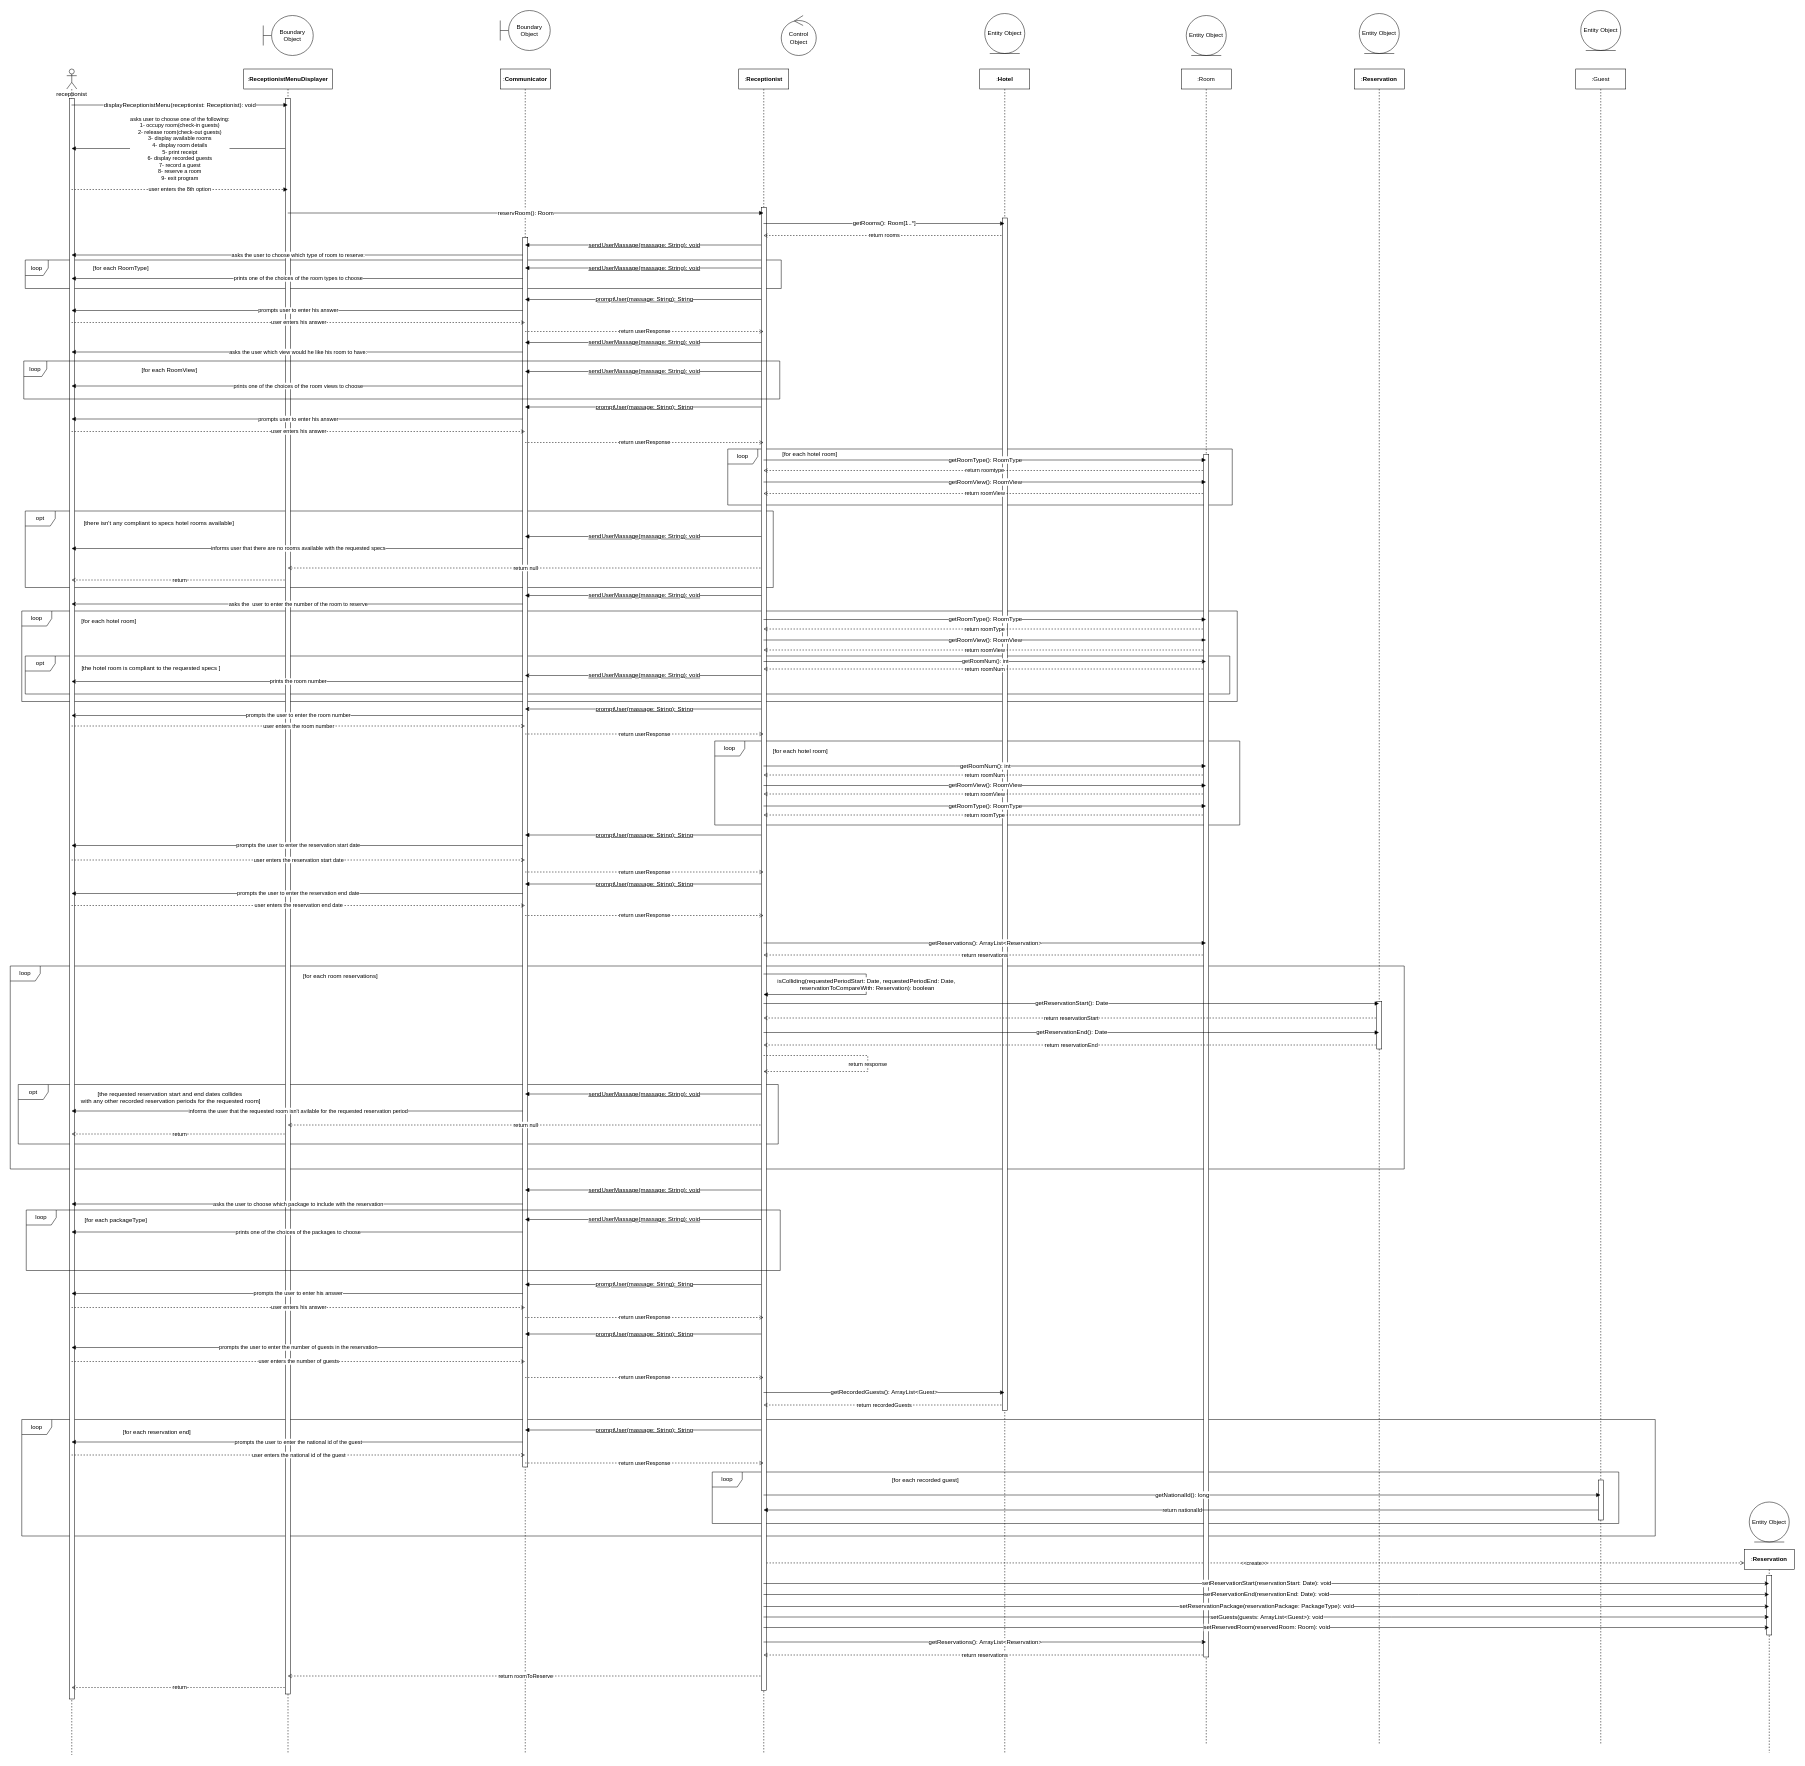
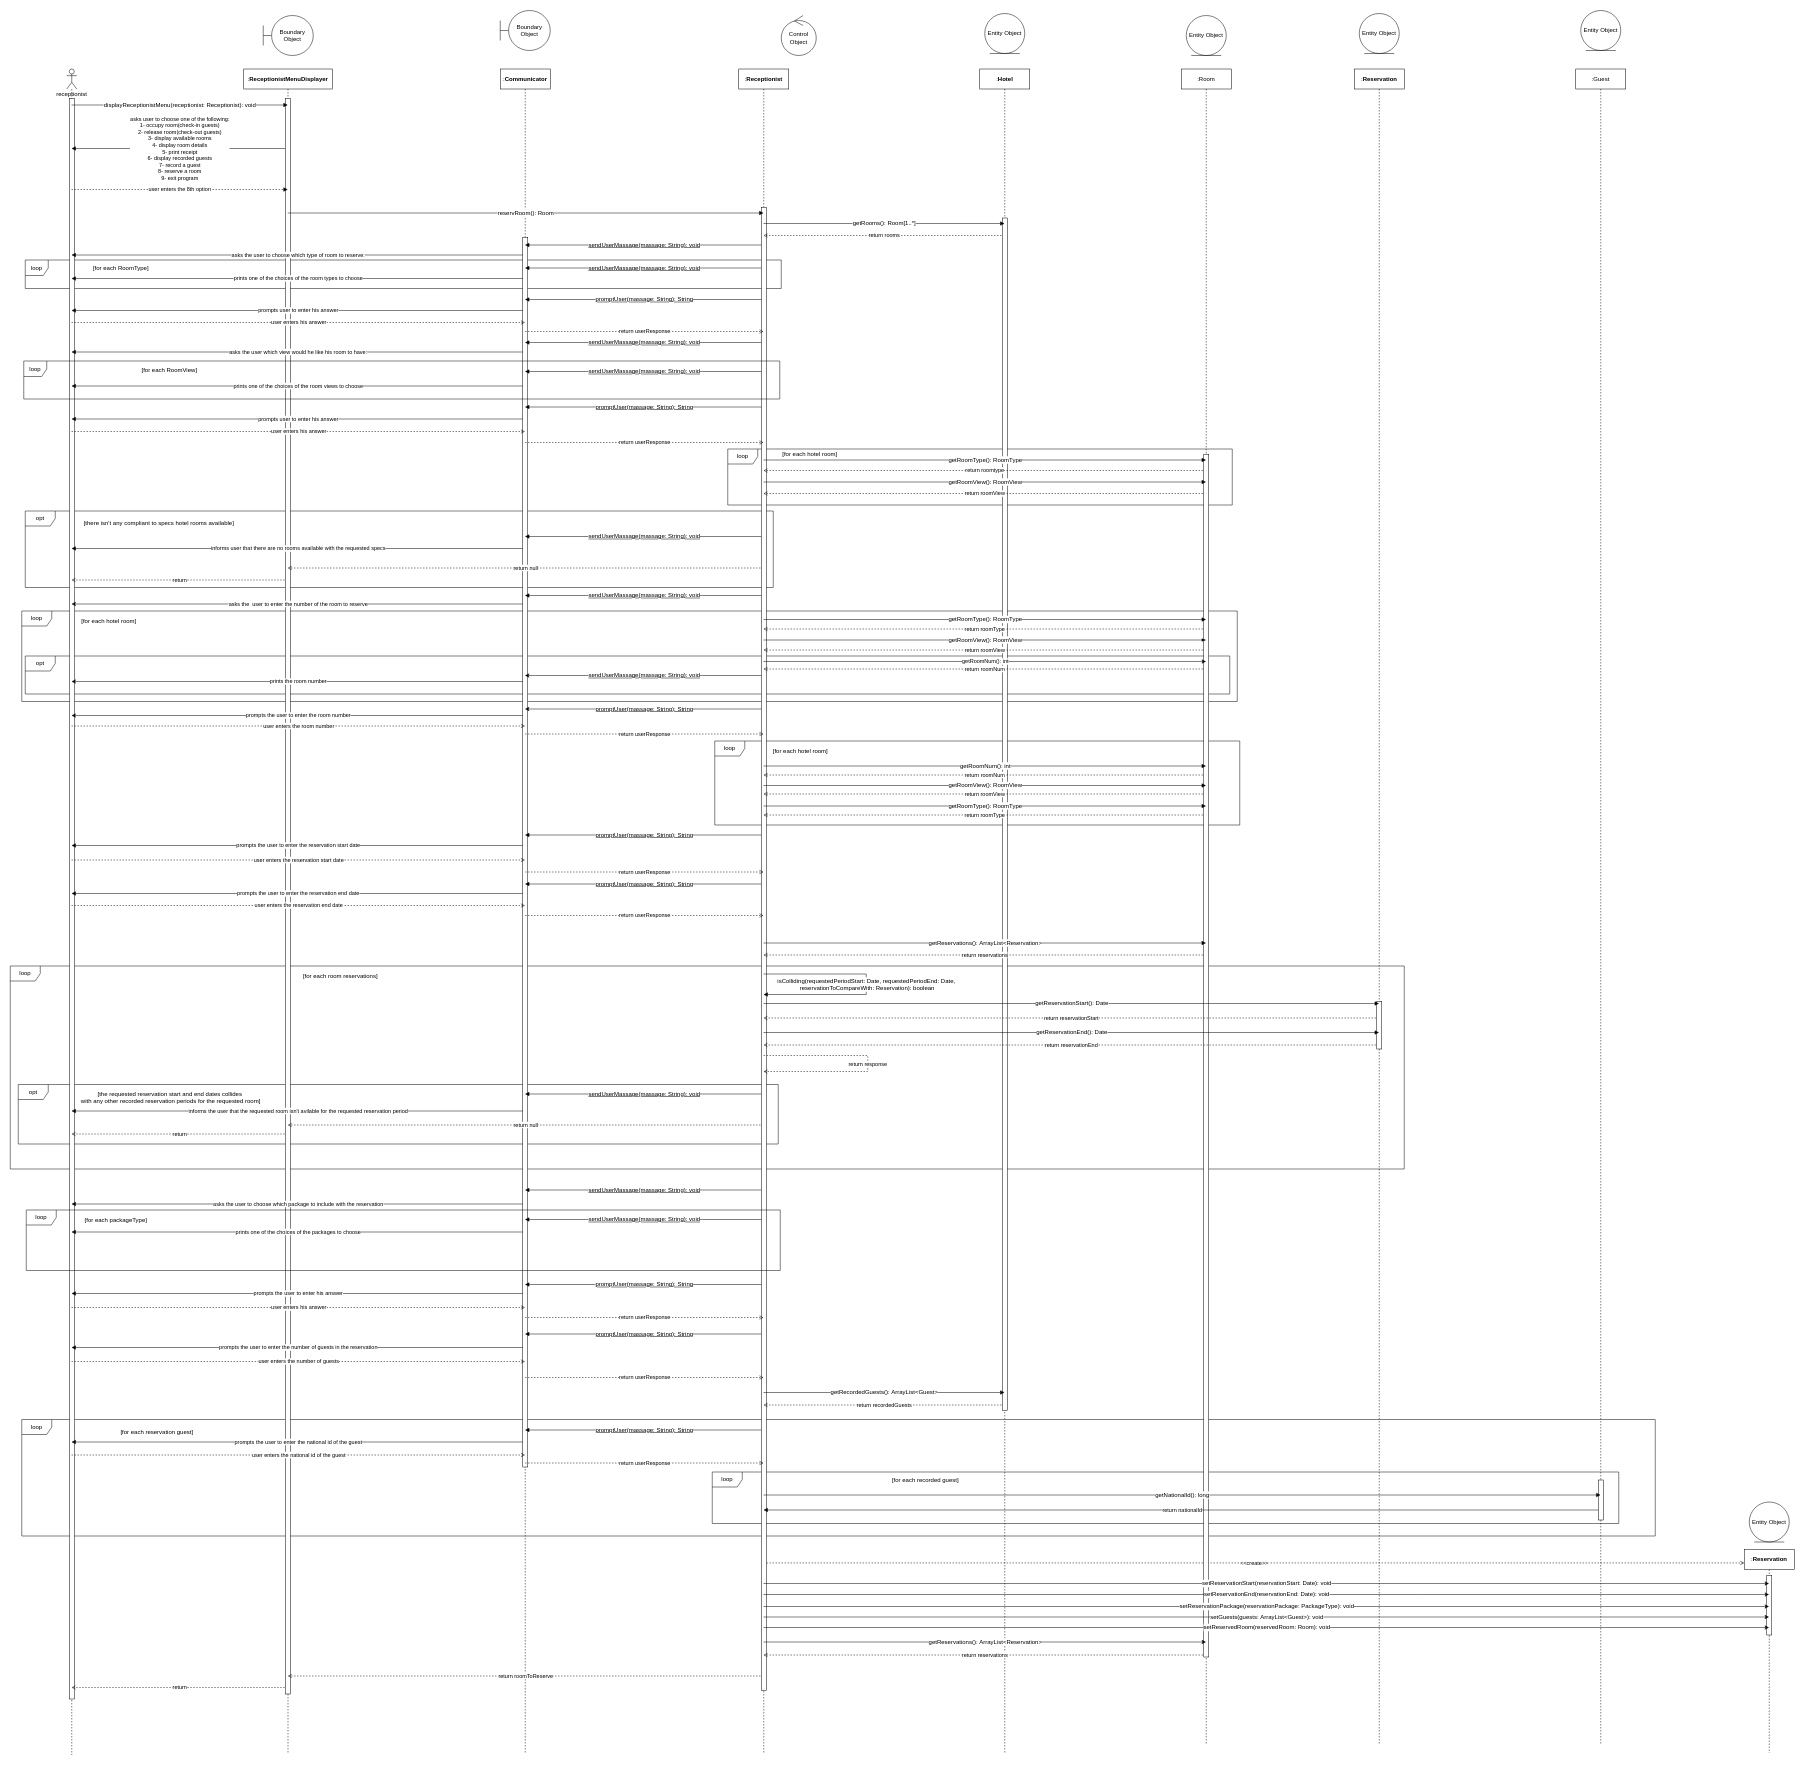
(152, 668) -> none
(157, 1432) -> (157, 1432)
